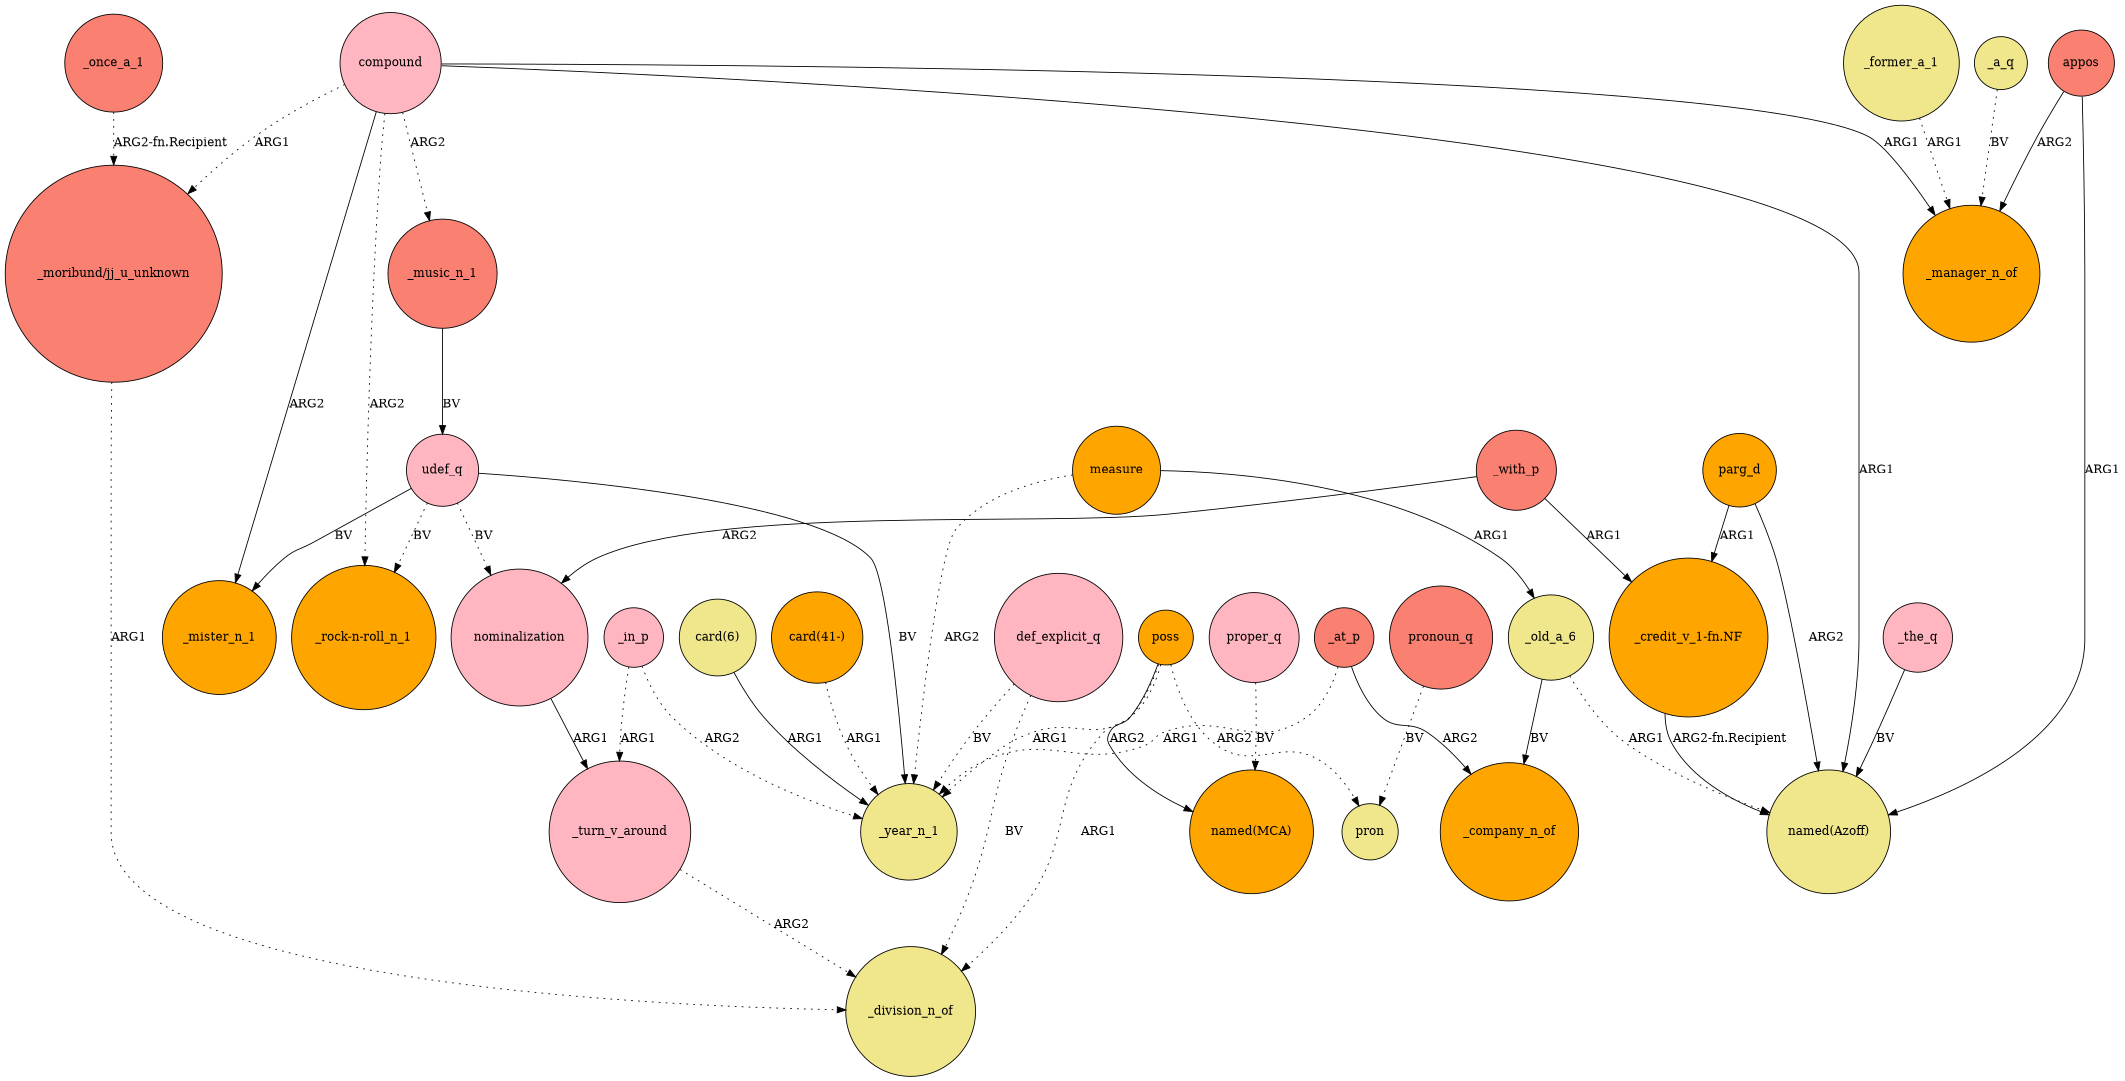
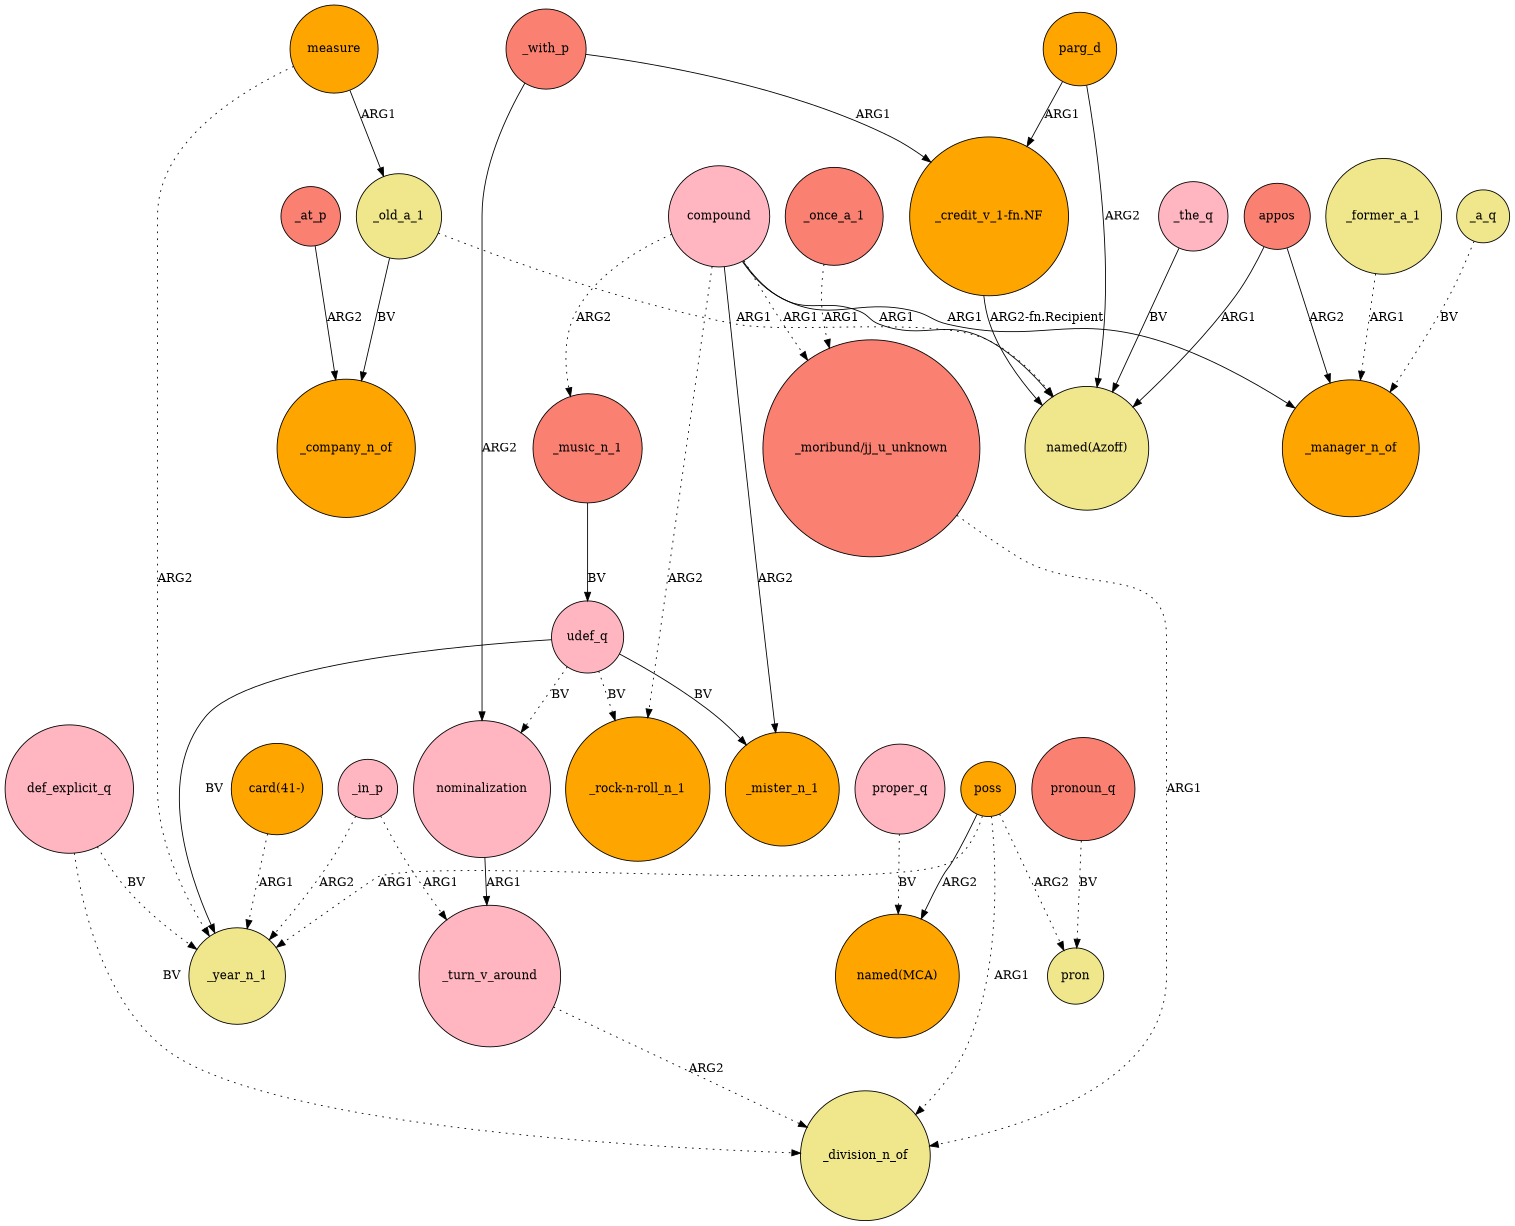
(171, 143) -> (842, 318)
(718, 638) -> none
(1551, 638) -> (399, 216)
(1153, 740) -> none
